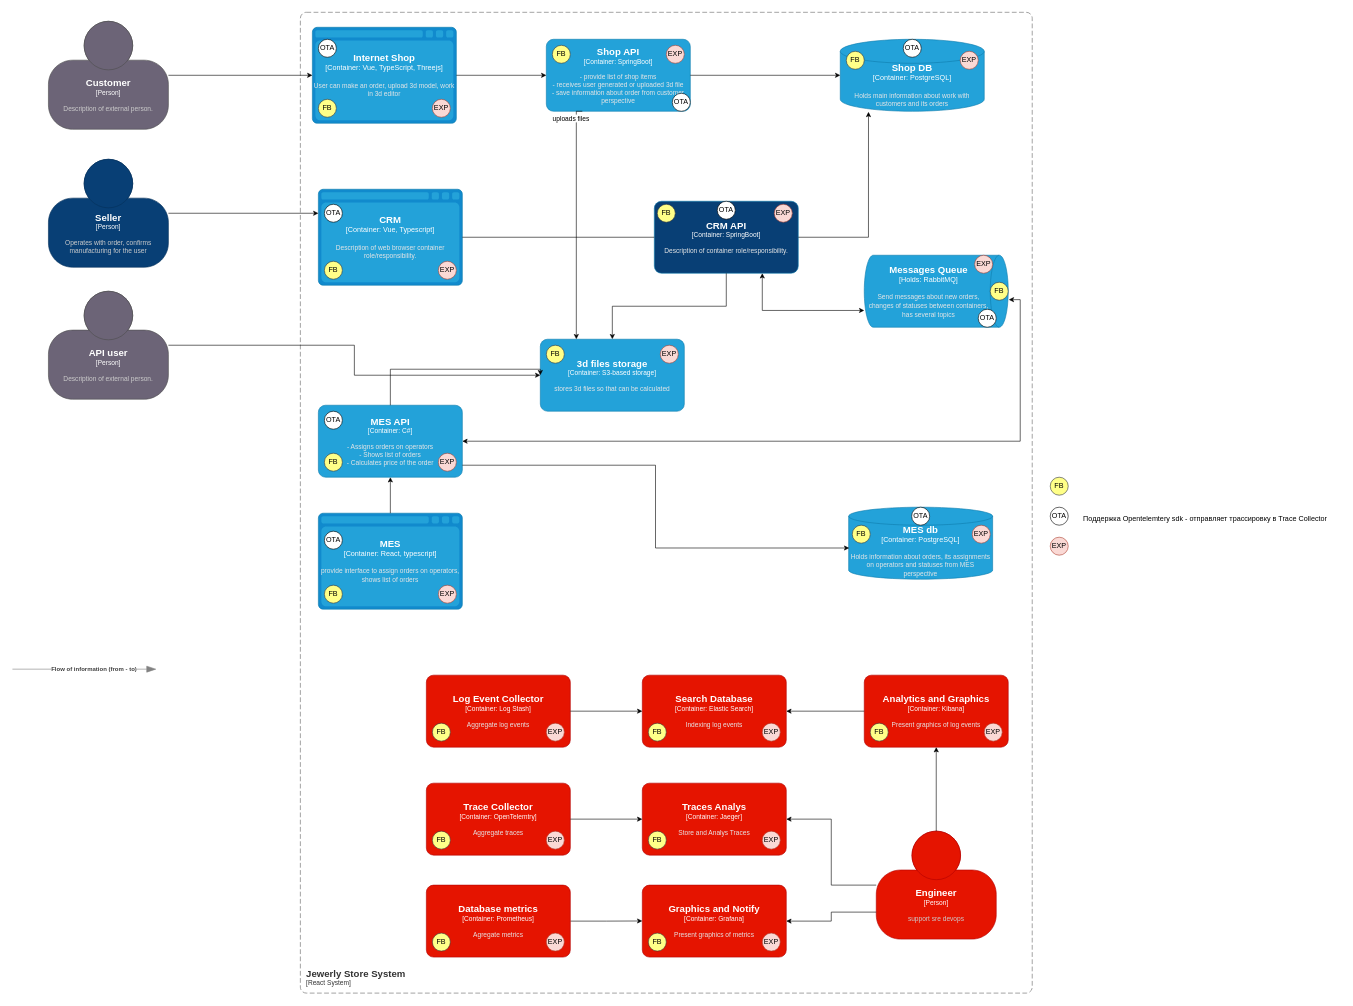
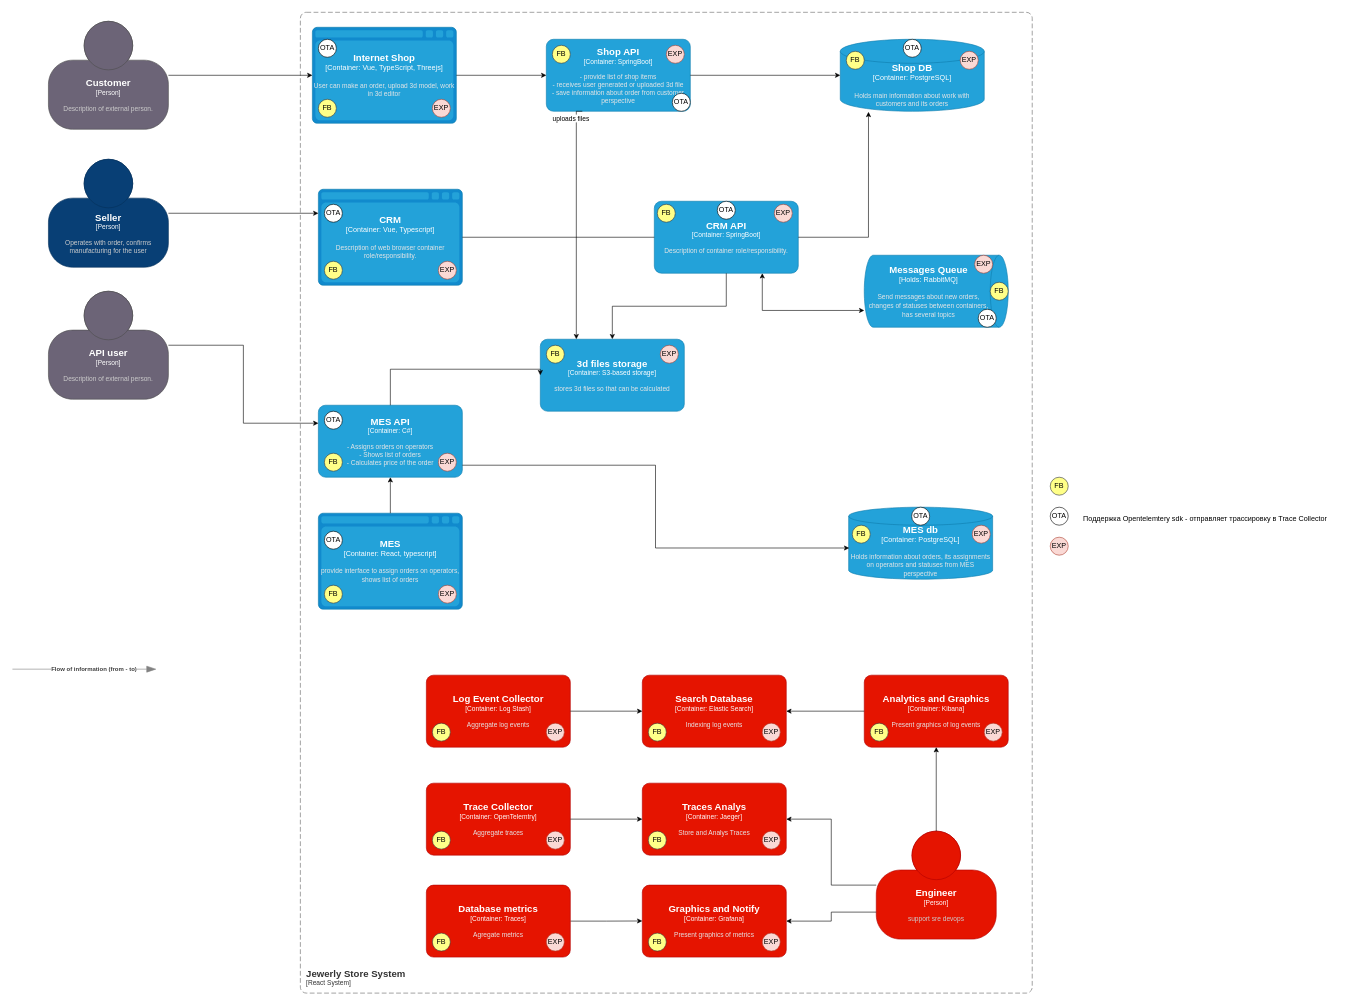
(726, 237) -> (726, 237)
(1017, 300) -> none
(354, 360) -> (243, 384)
(498, 921) -> (498, 921)
